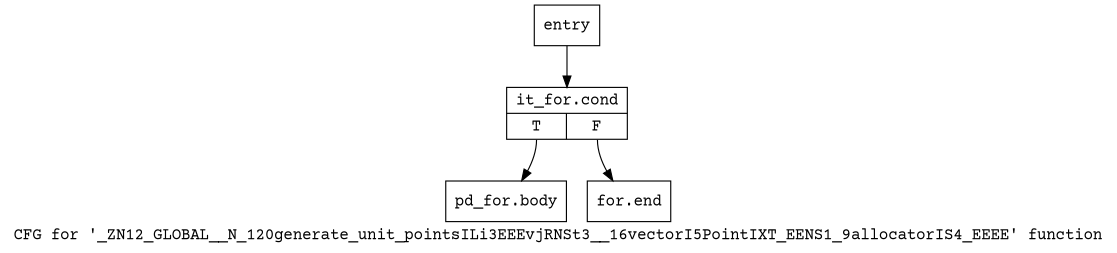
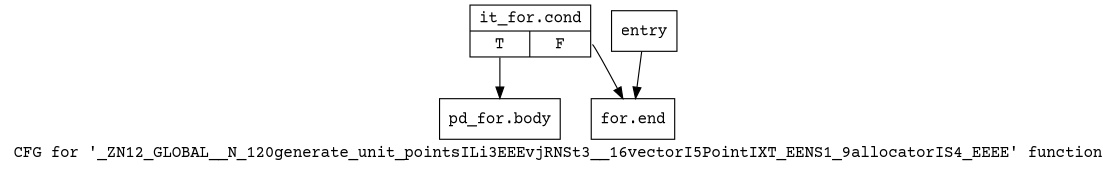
(567, 61) -> (639, 69)
